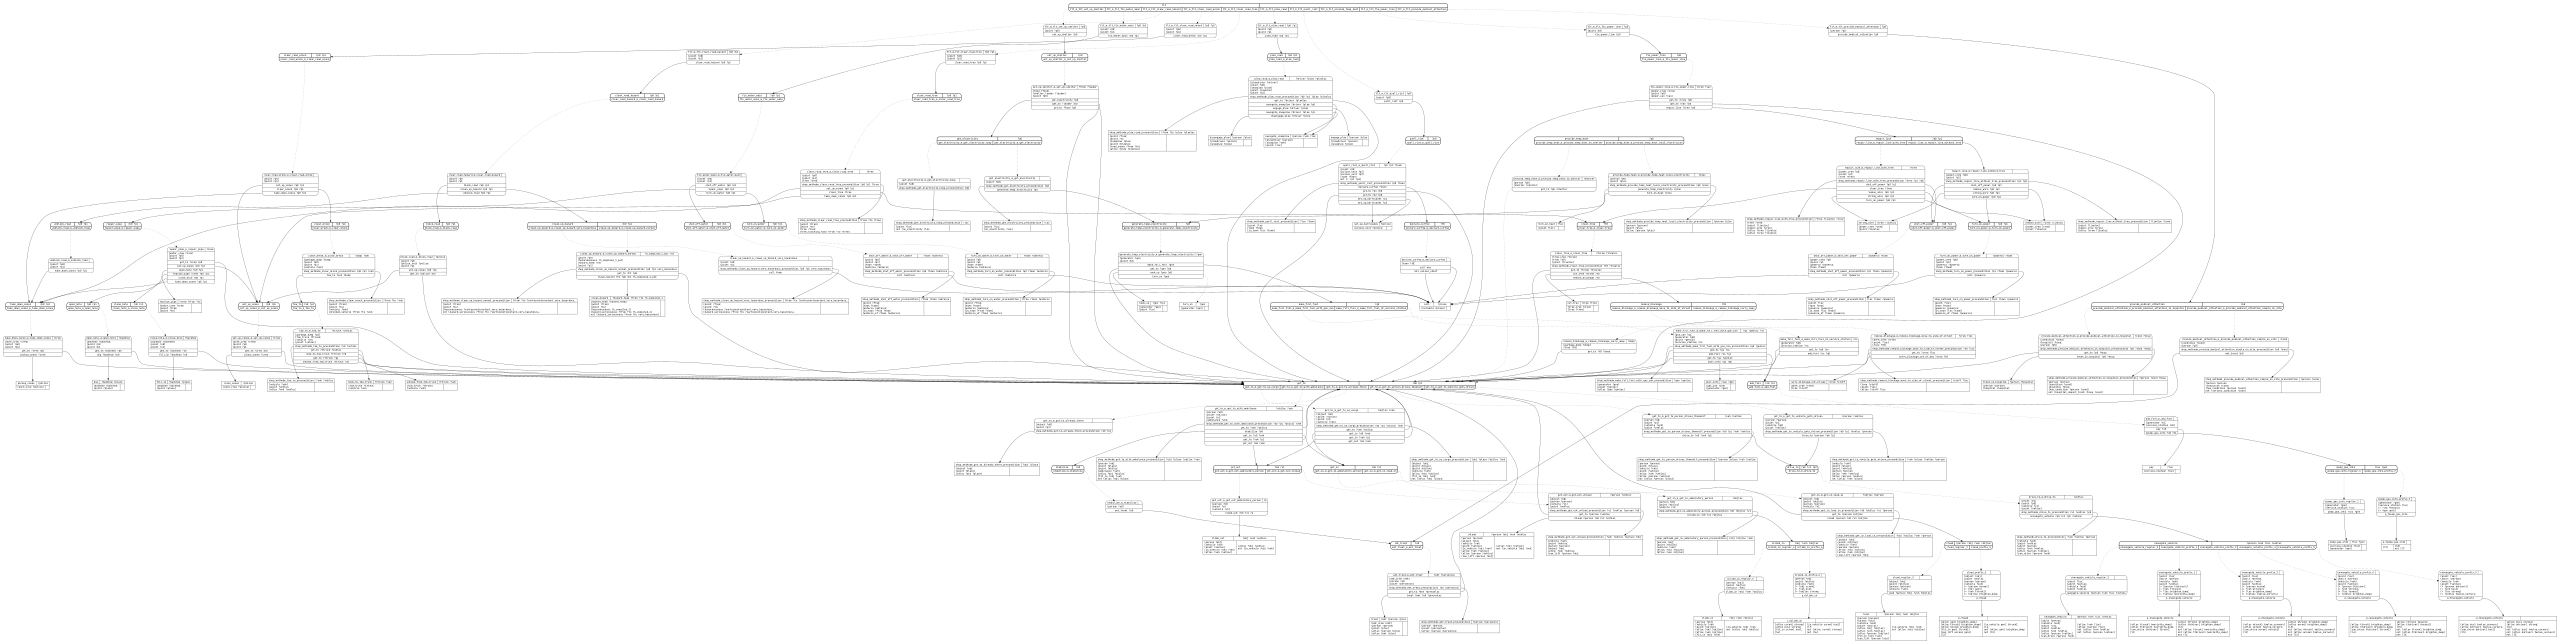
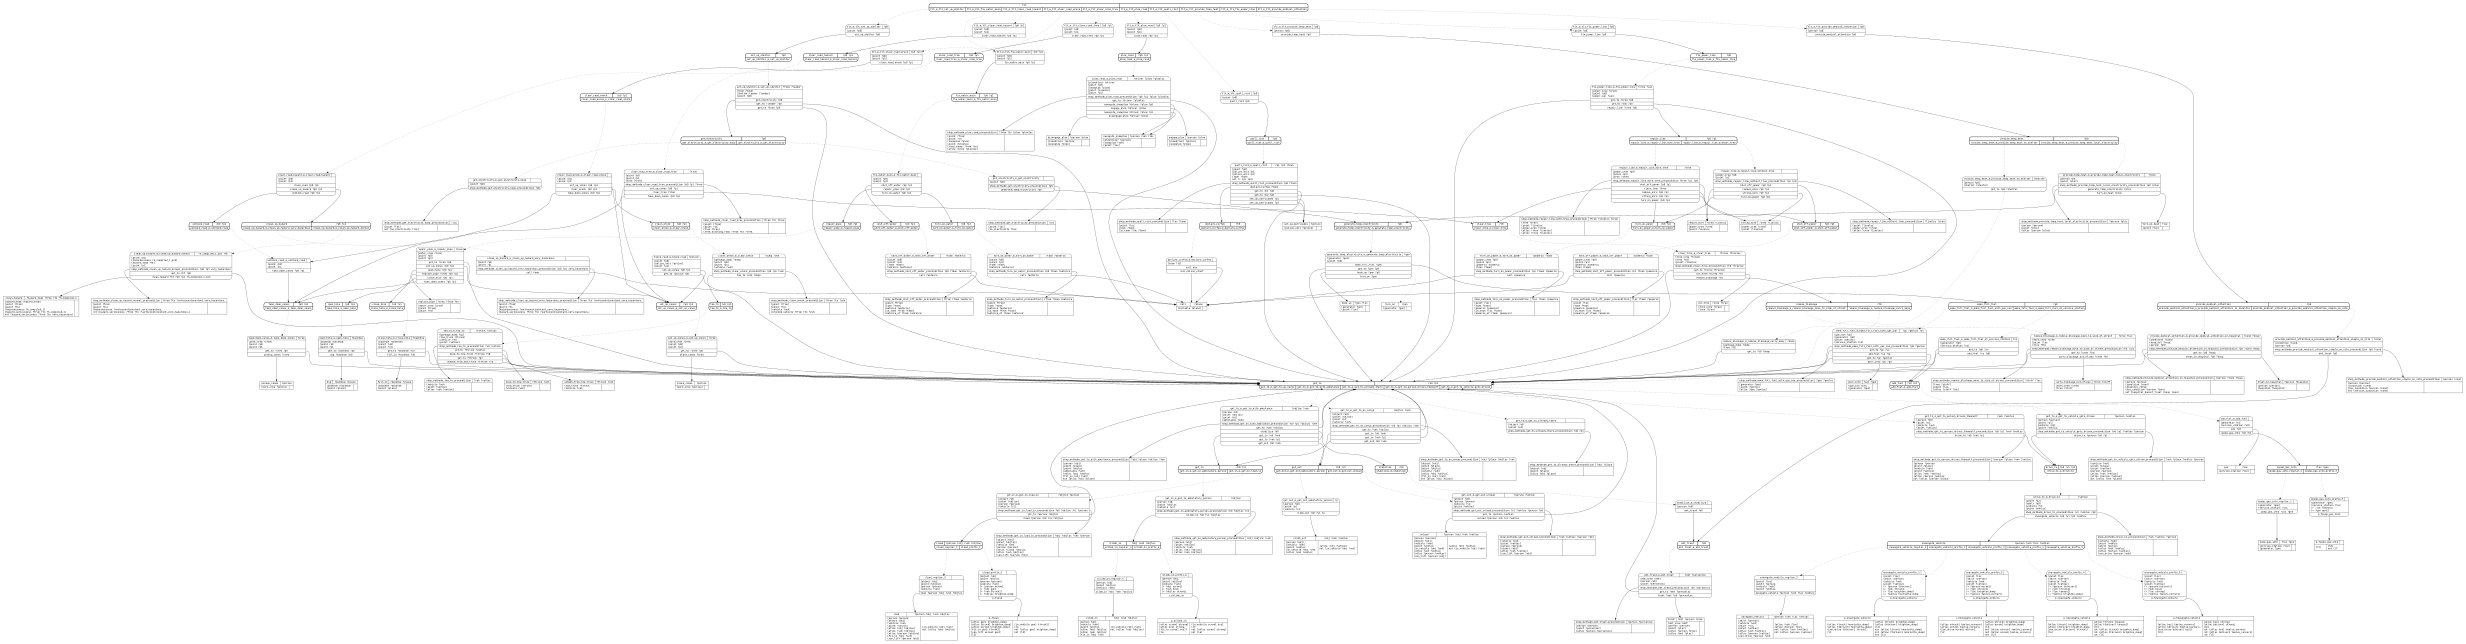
none -> (1296, 31)
(1977, 151) -> (1750, 152)
(375, 208) -> (480, 233)
(441, 226) -> none
(1851, 550) -> (1011, 550)
